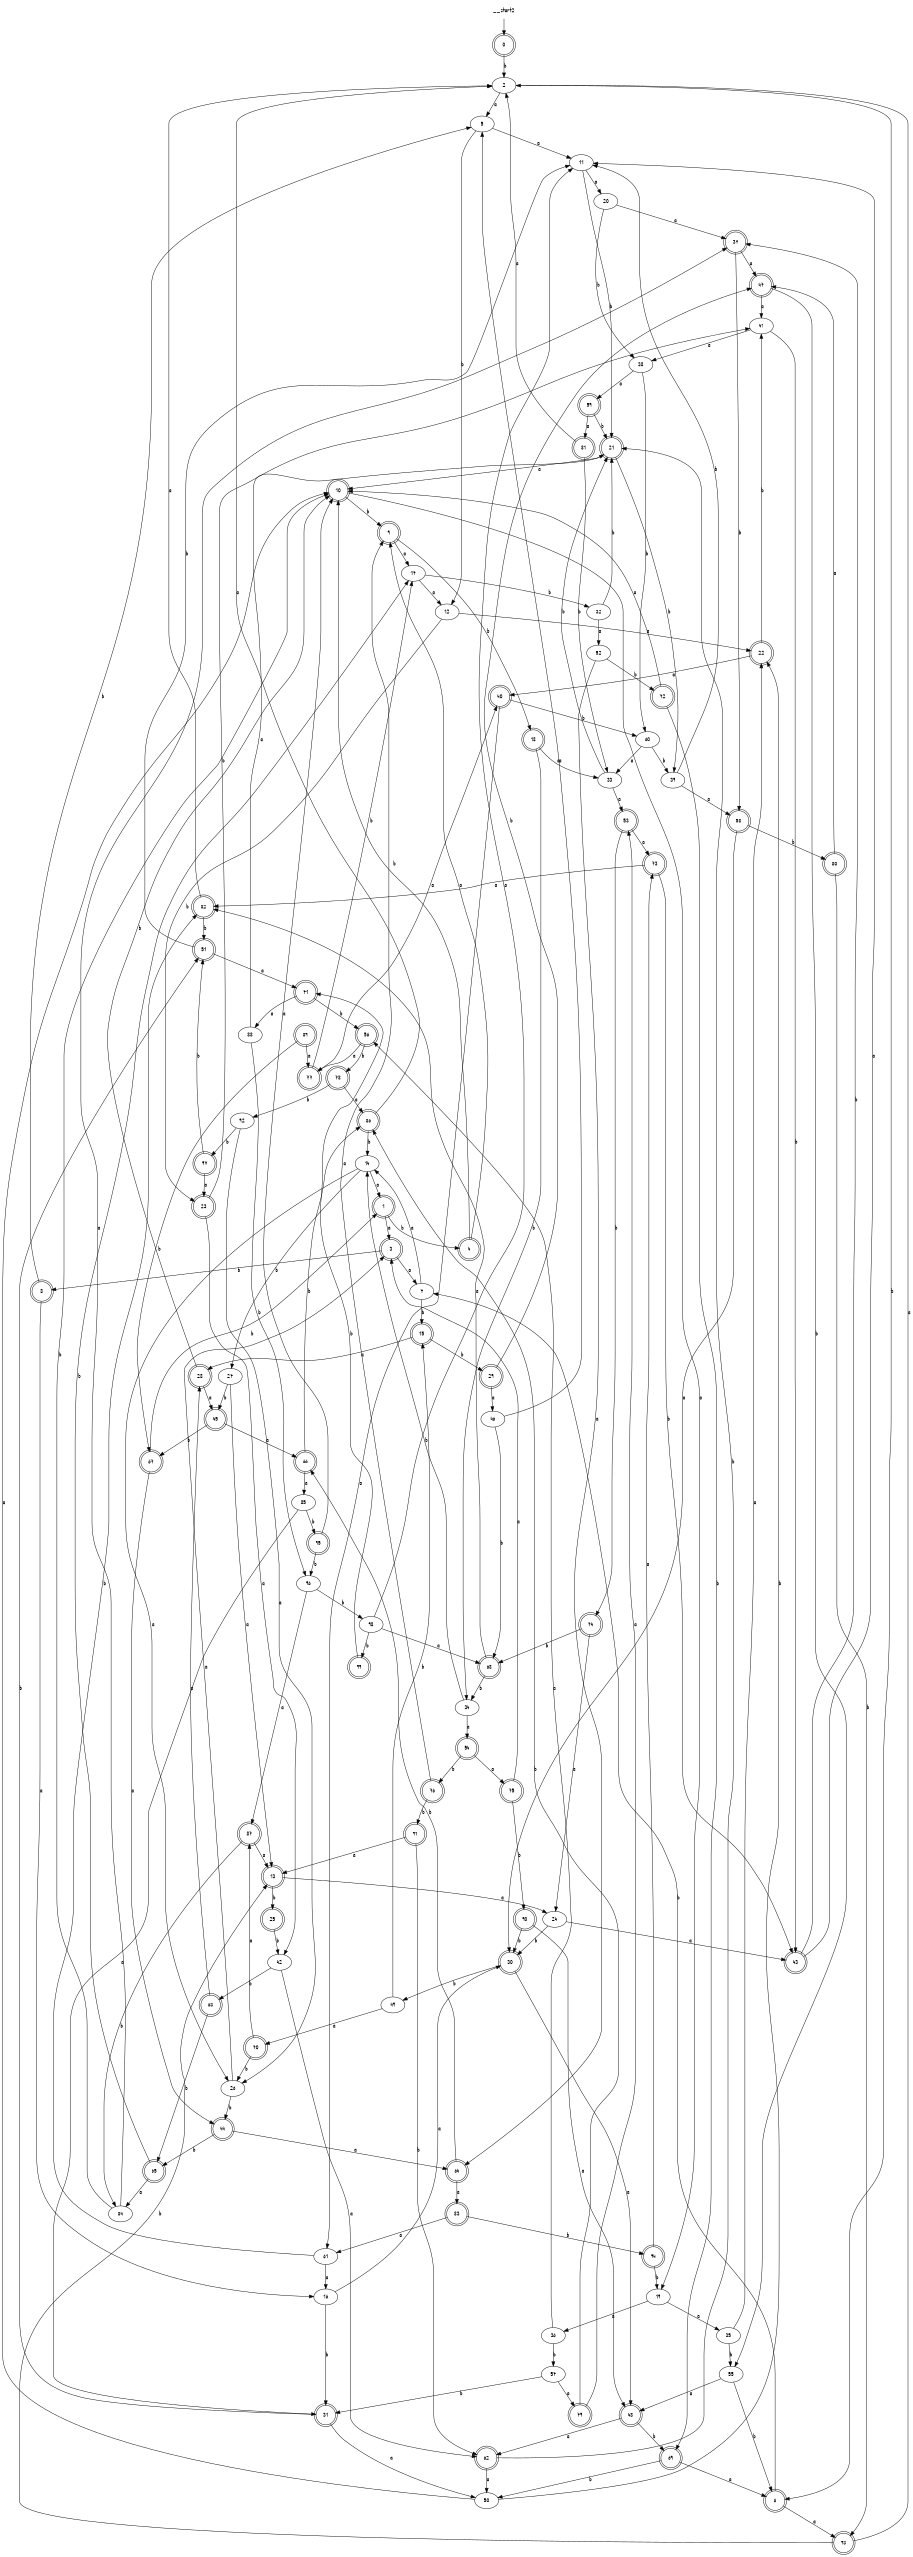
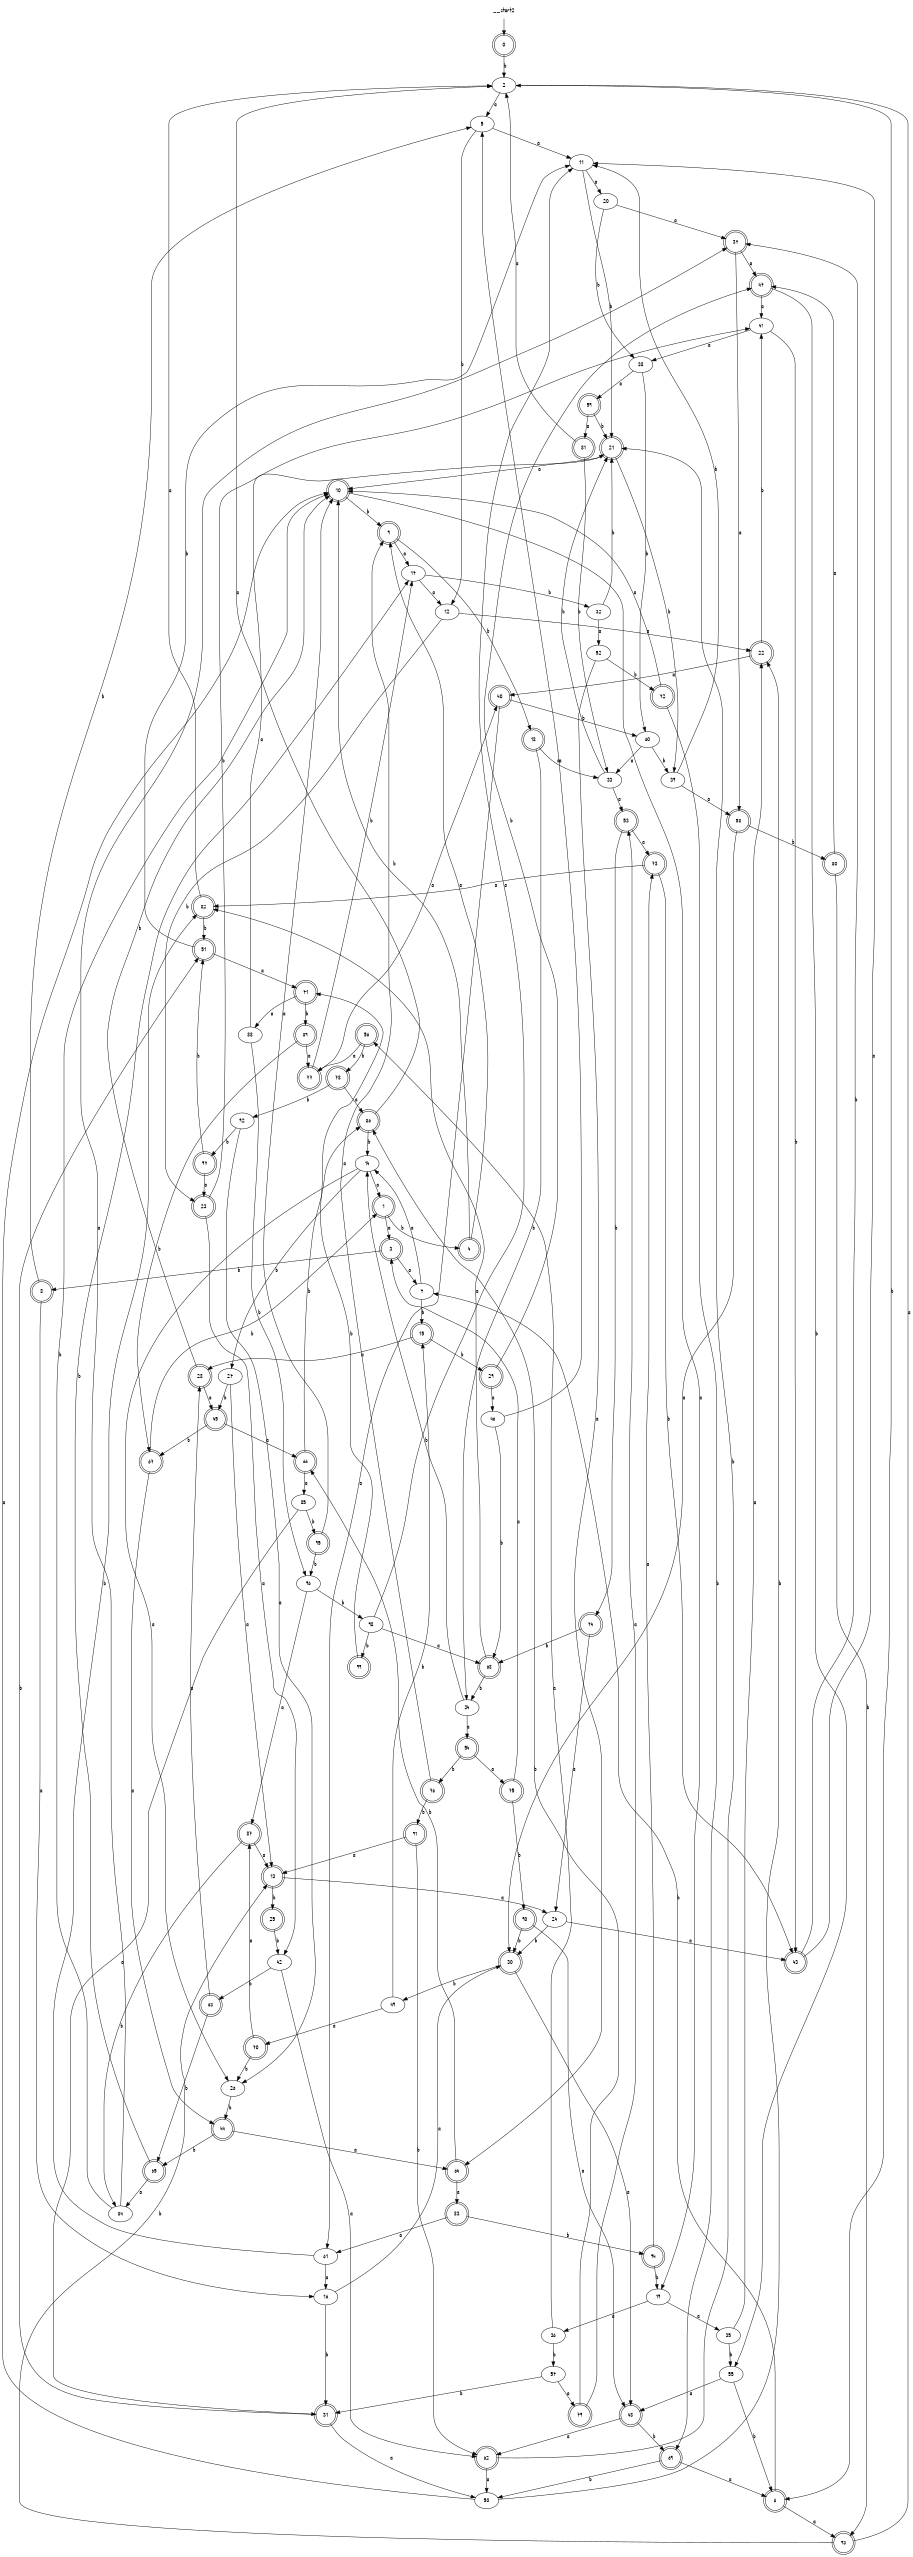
(740, 533) -> (740, 533)
(334, 1012) -> (306, 1012)
(200, 1610) -> none
